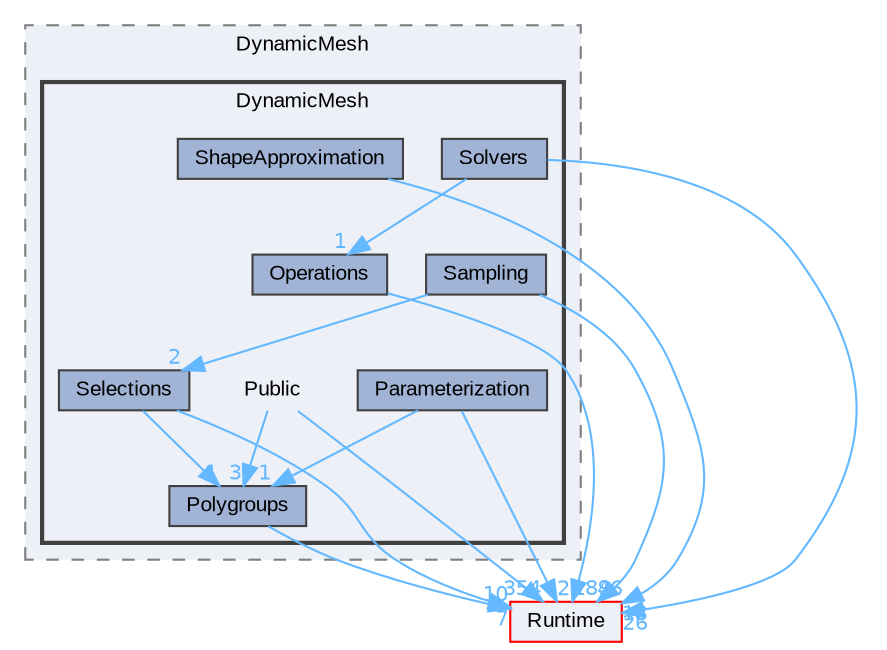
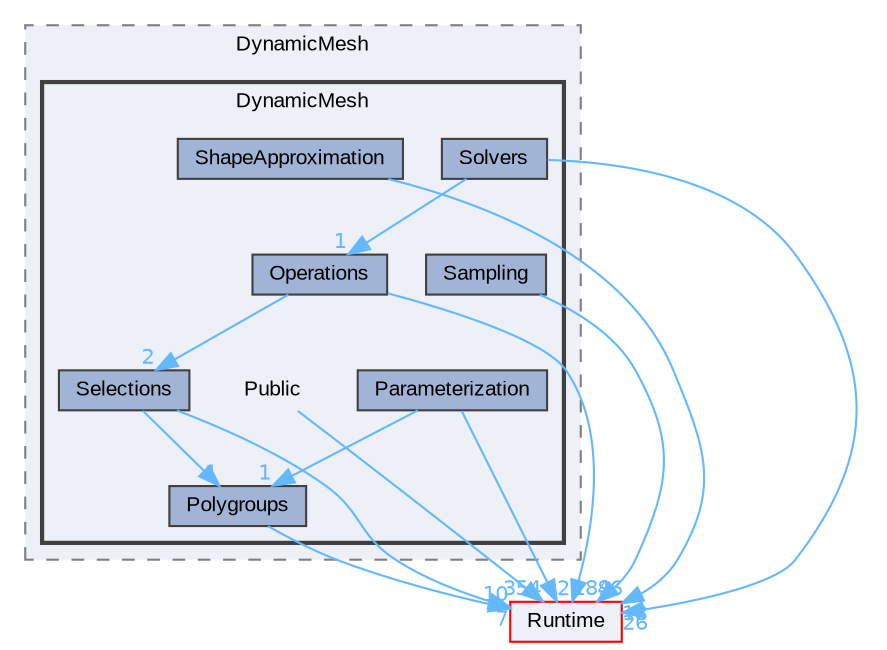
(316, 329) -> (232, 327)
(261, 433) -> none
